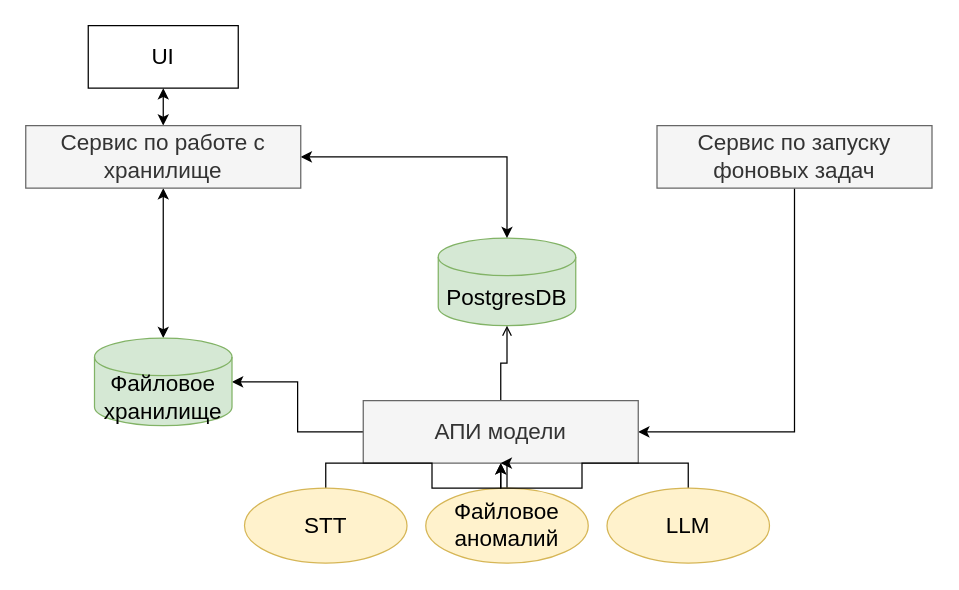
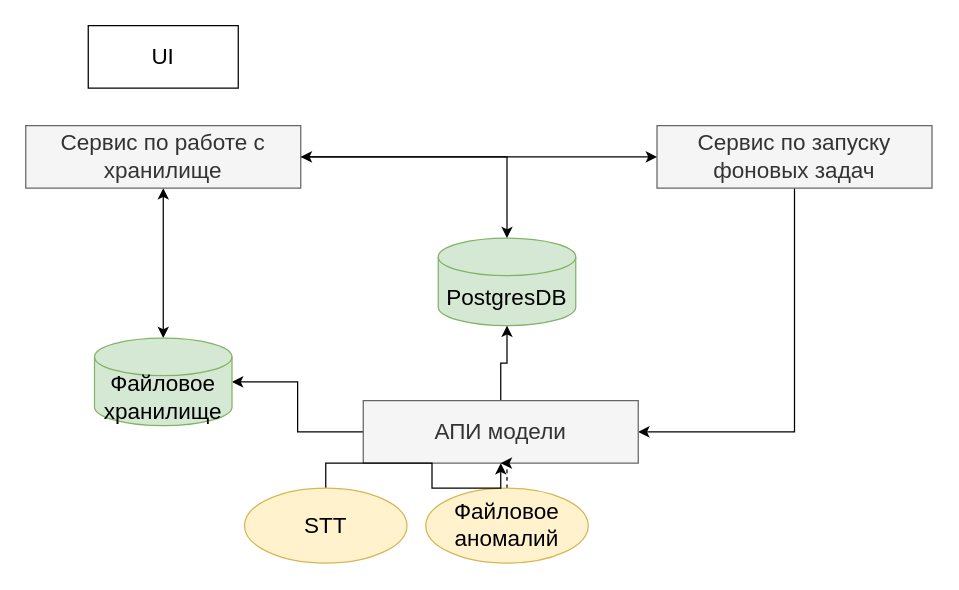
(163, 107) -> none
none -> (579, 157)
(507, 334) -> (507, 336)
(507, 475) -> (507, 475)
(556, 488) -> none
(688, 526) -> none
